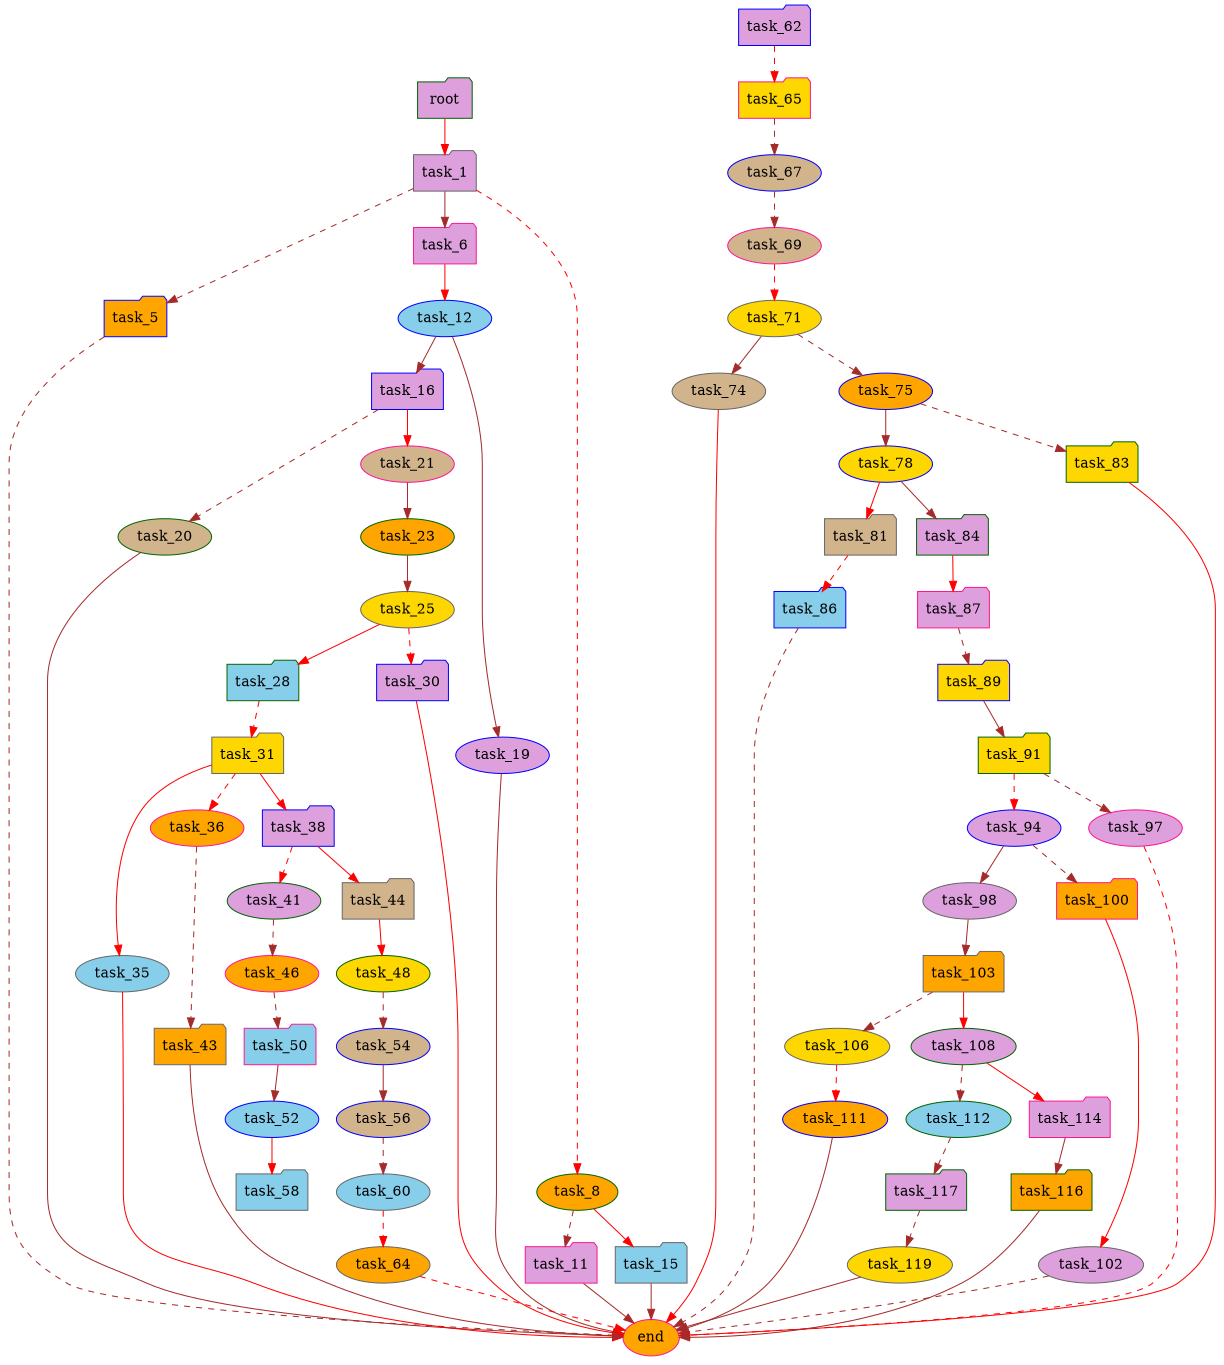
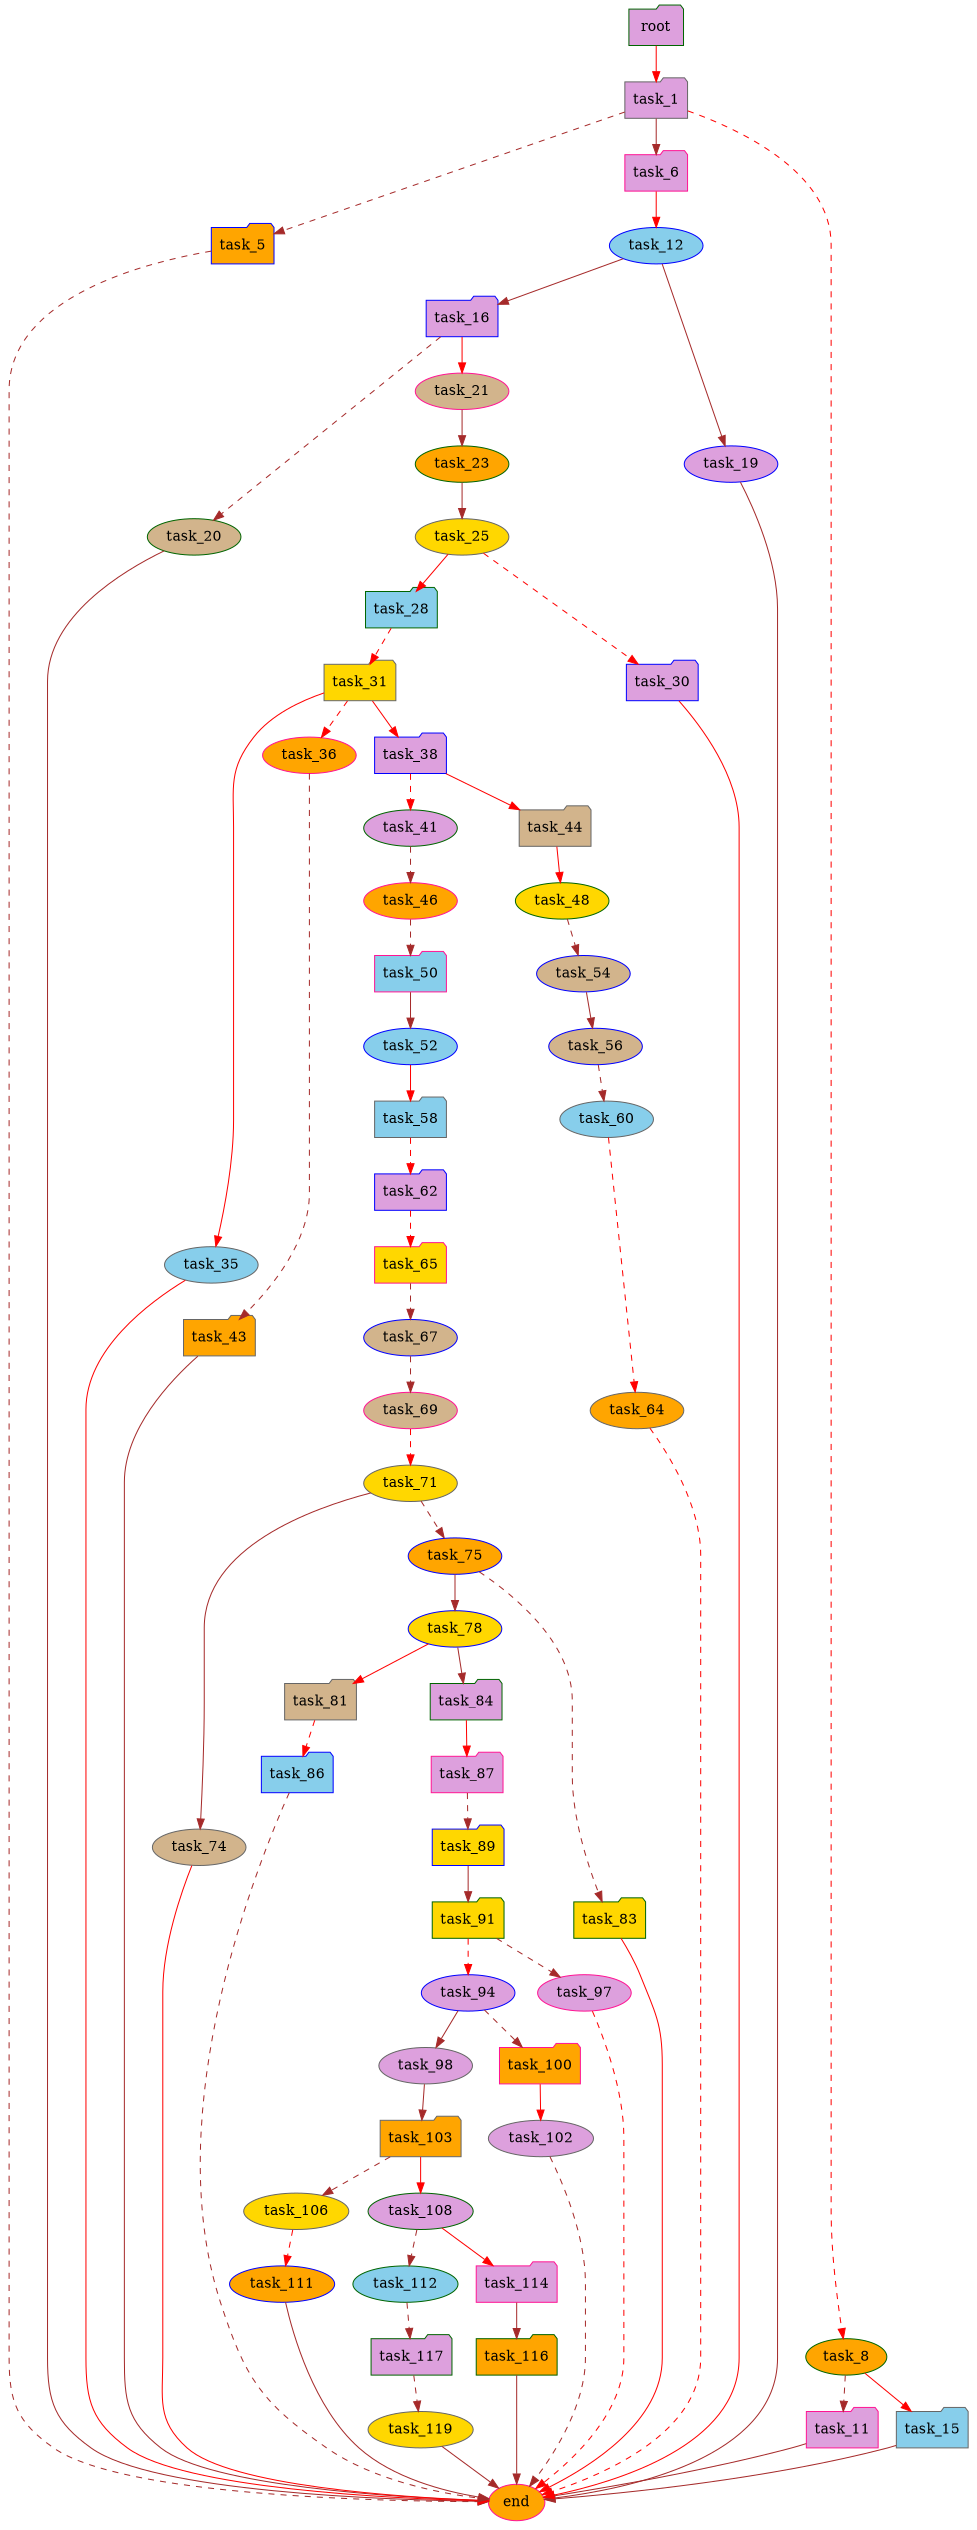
none -> (411, 1151)
